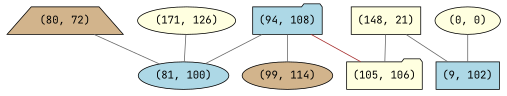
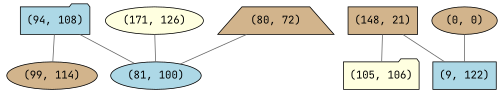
(386, 21) -> (383, 21)
(468, 21) -> (465, 21)
(336, 48) -> none
(468, 76) -> (465, 76)
